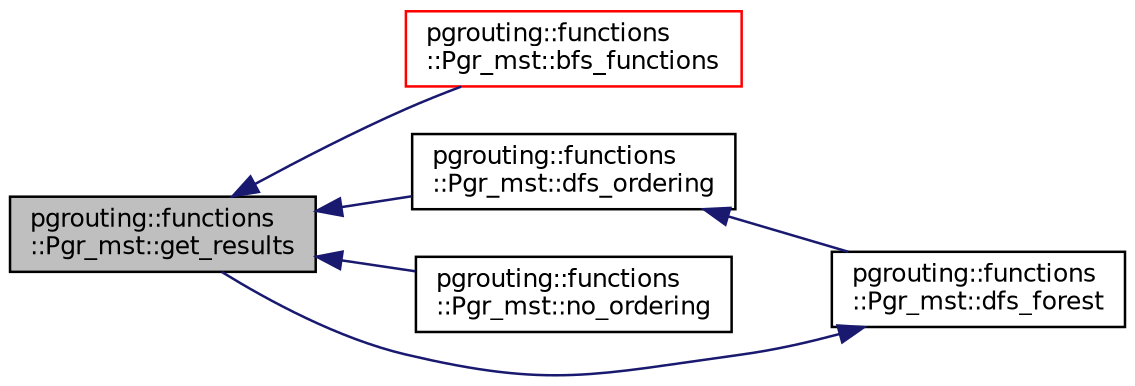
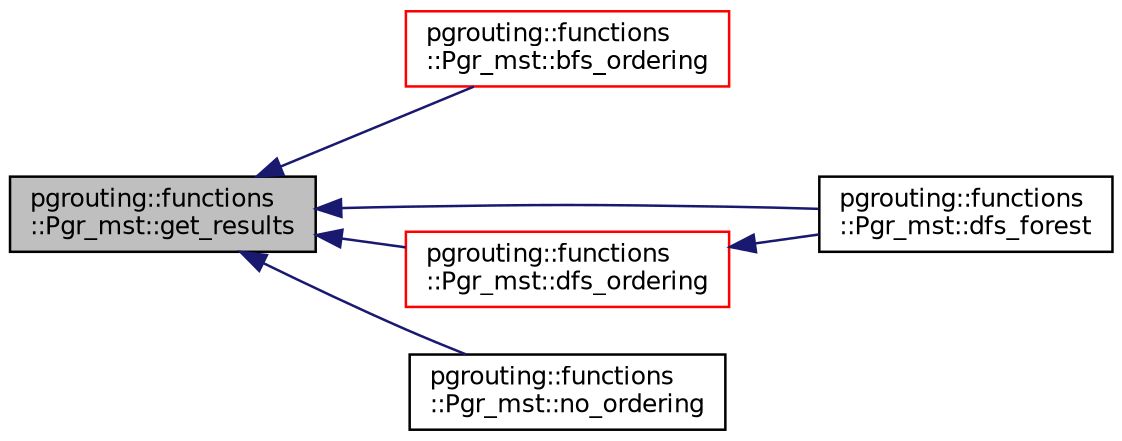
(574, 49) -> (568, 49)
(574, 172) -> (568, 269)
(522, 374) -> (580, 205)
